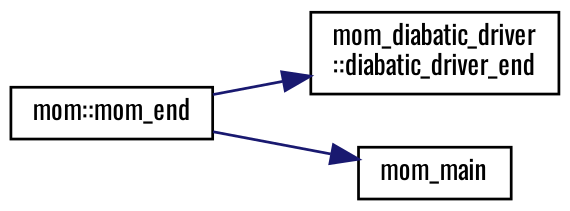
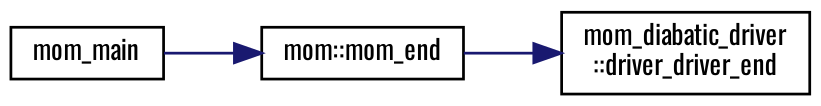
(435, 53) -> (686, 53)
(272, 143) -> (199, 53)
